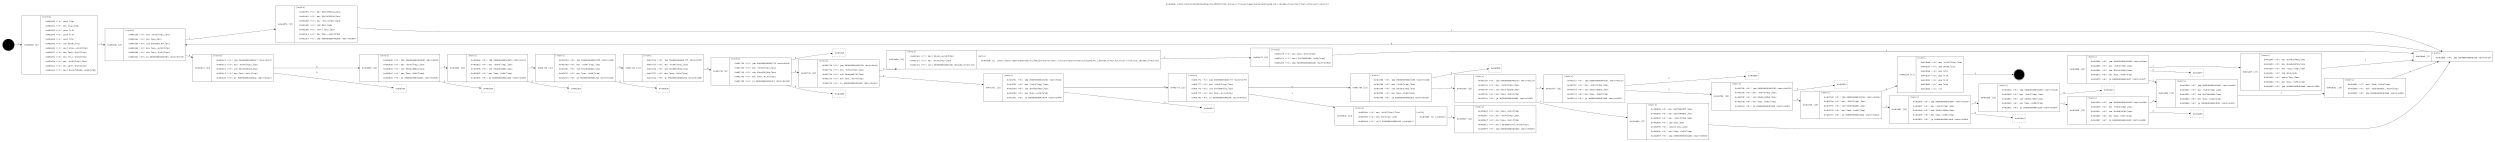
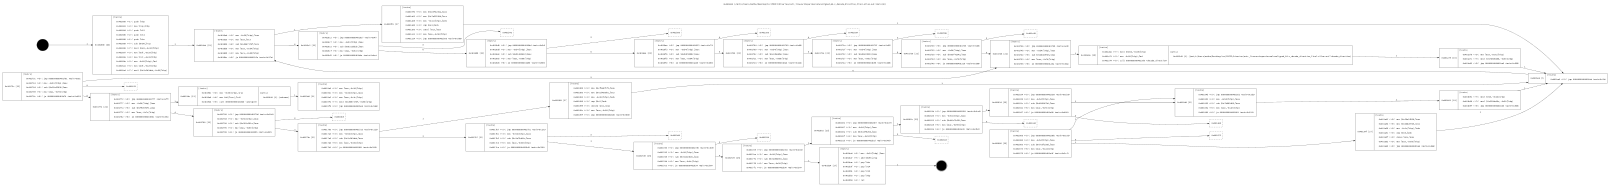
(931, 80) -> (540, 78)
(809, 91) -> (913, 36)
